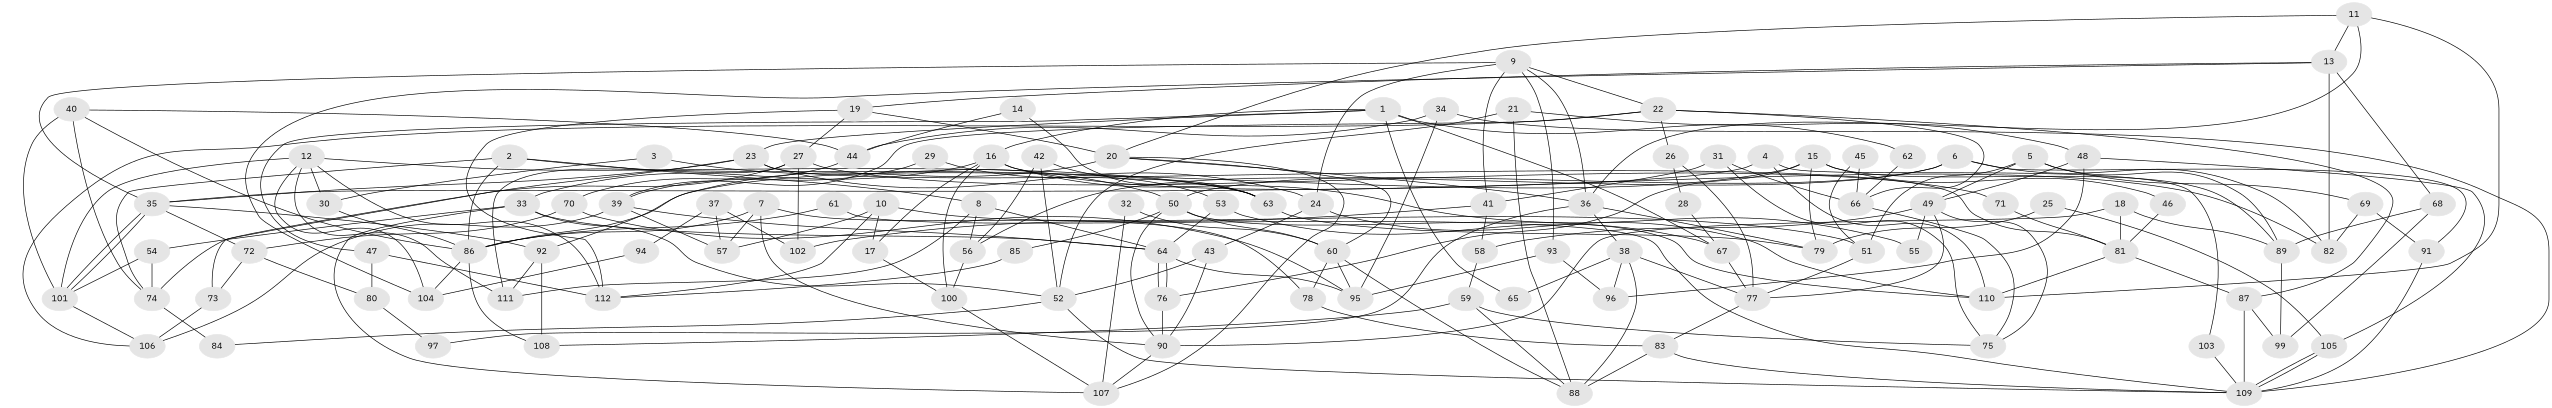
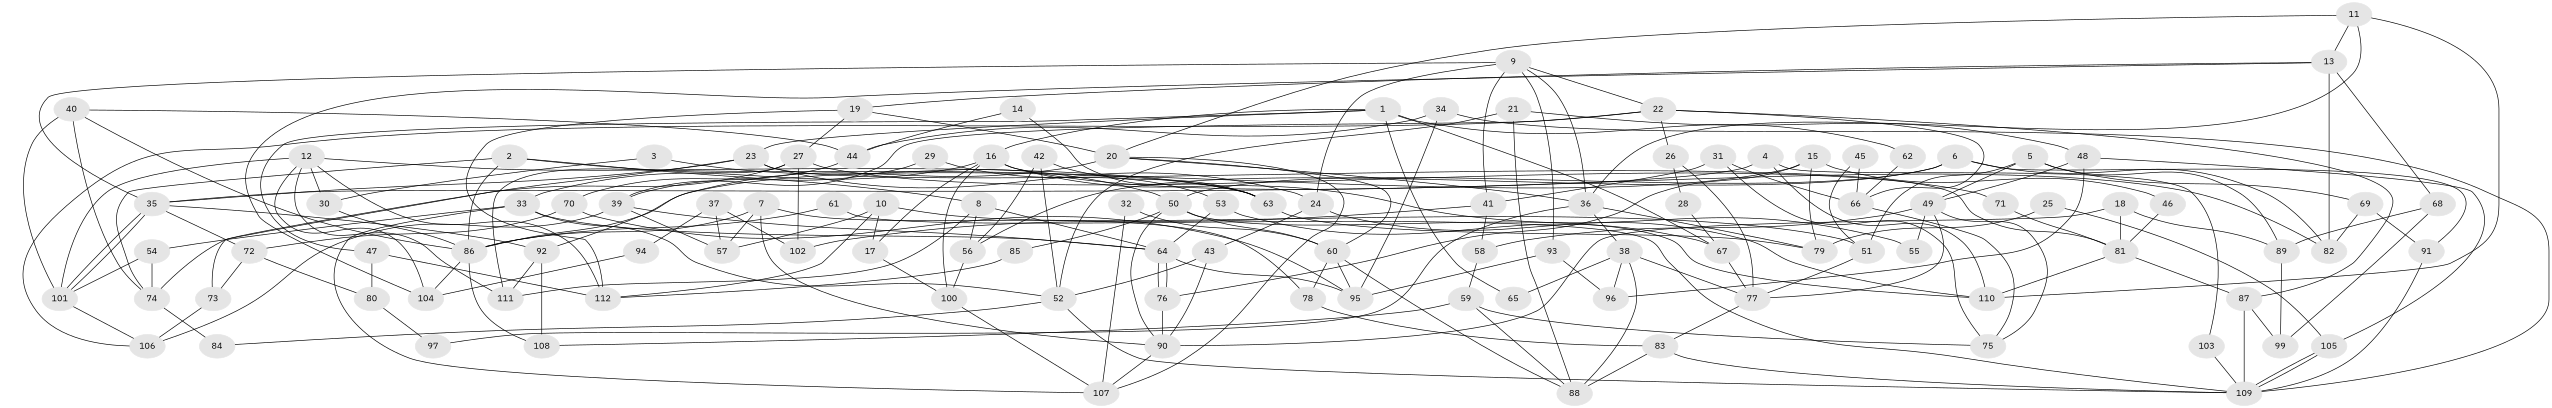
(2059, 176) -> none
